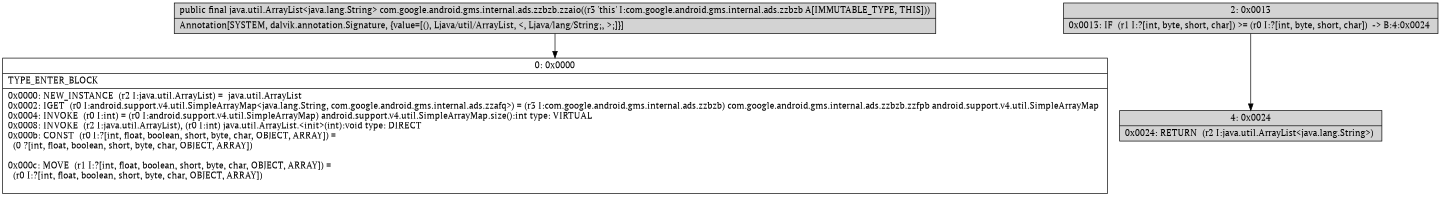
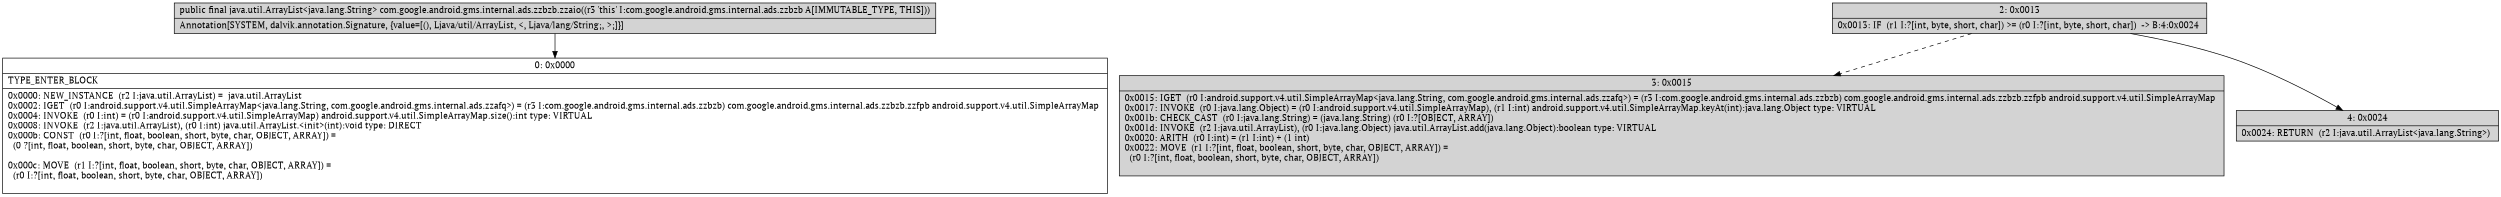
none -> (1672, 126)
